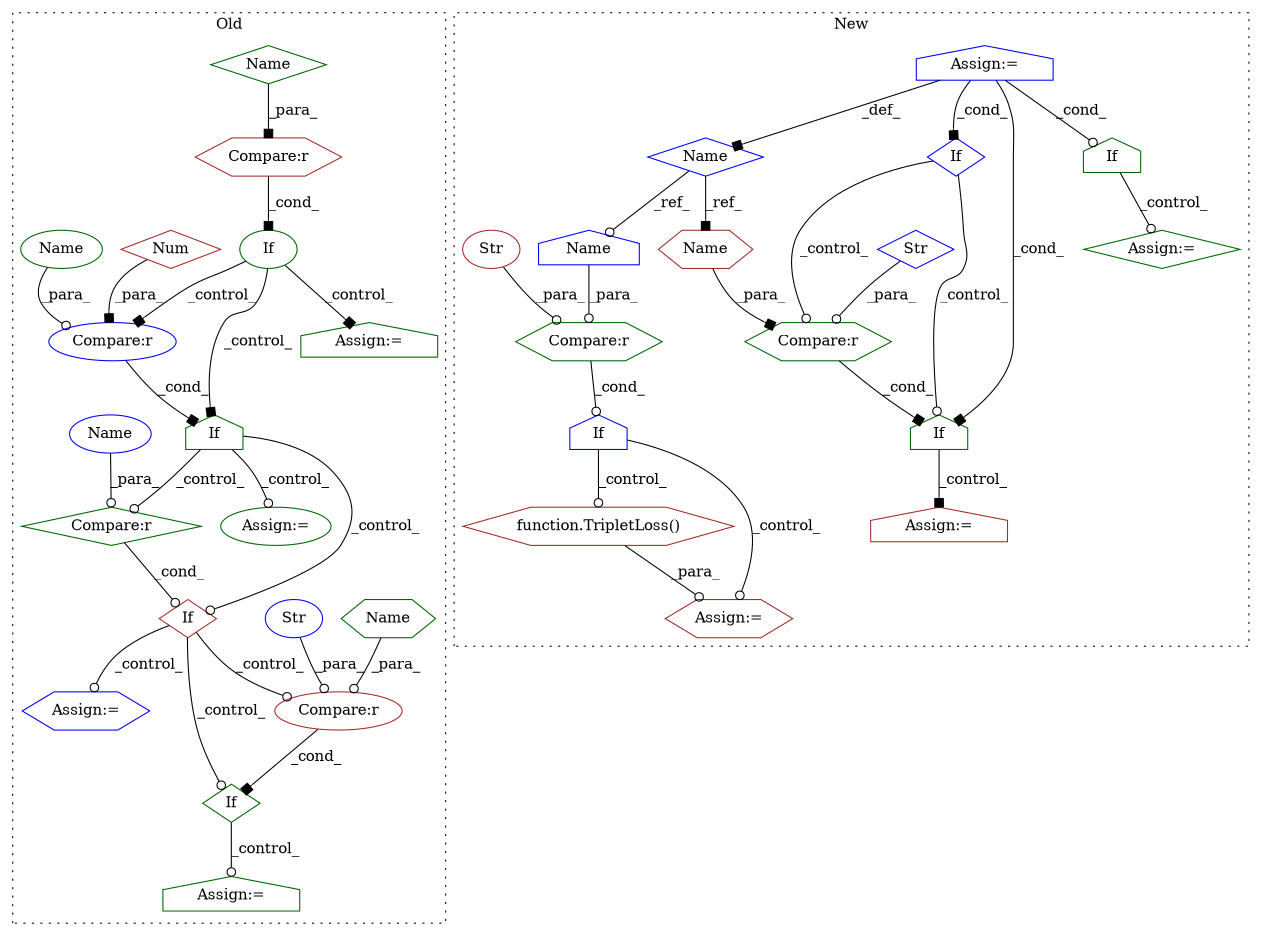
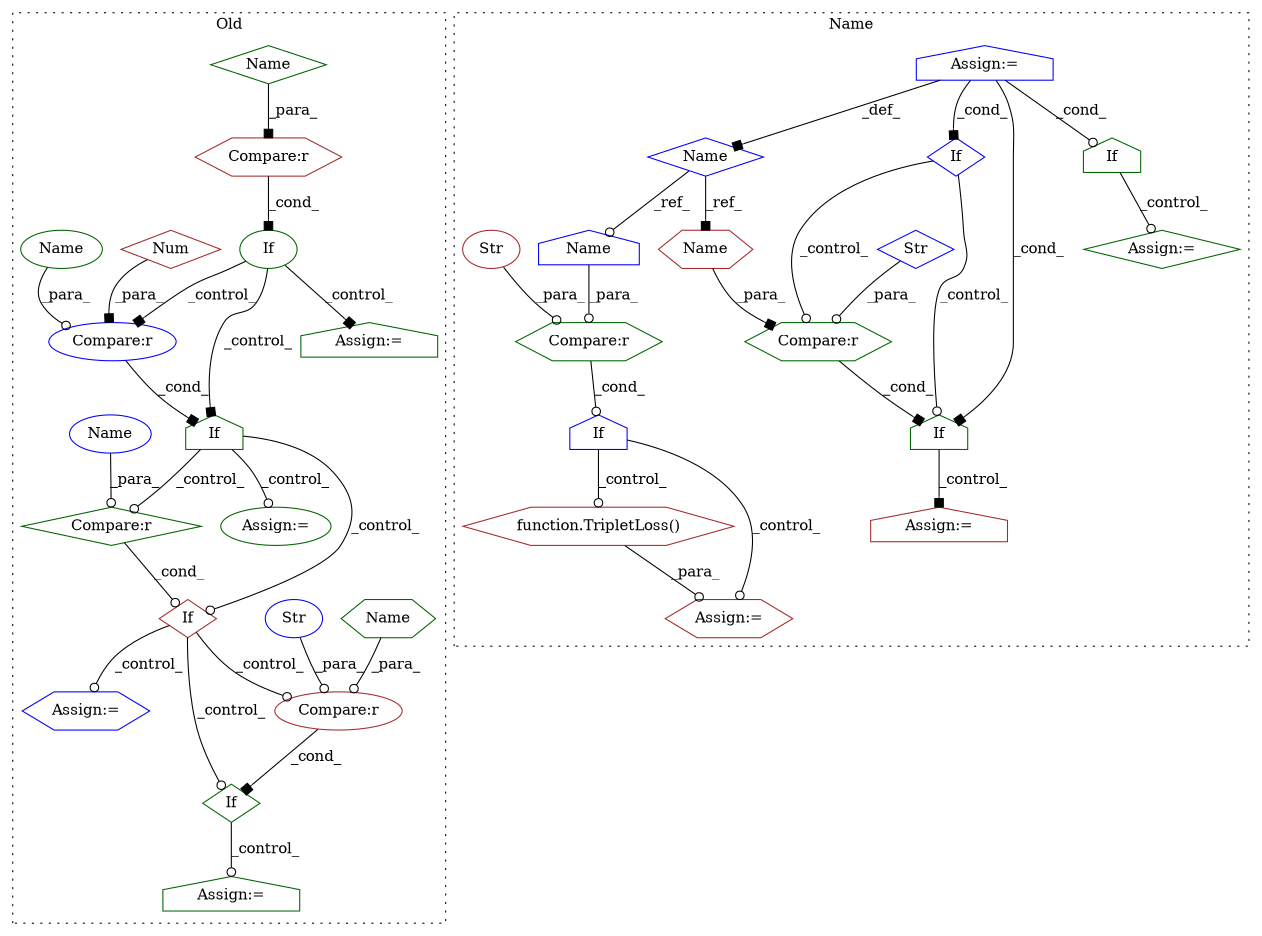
(852, 25) -> (852, 25)
